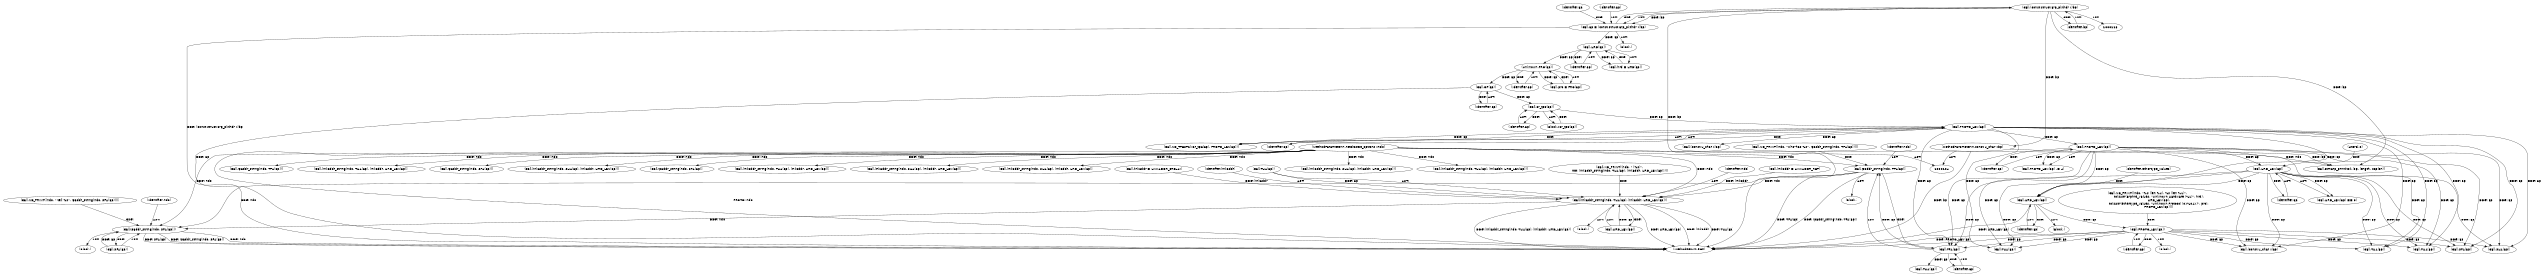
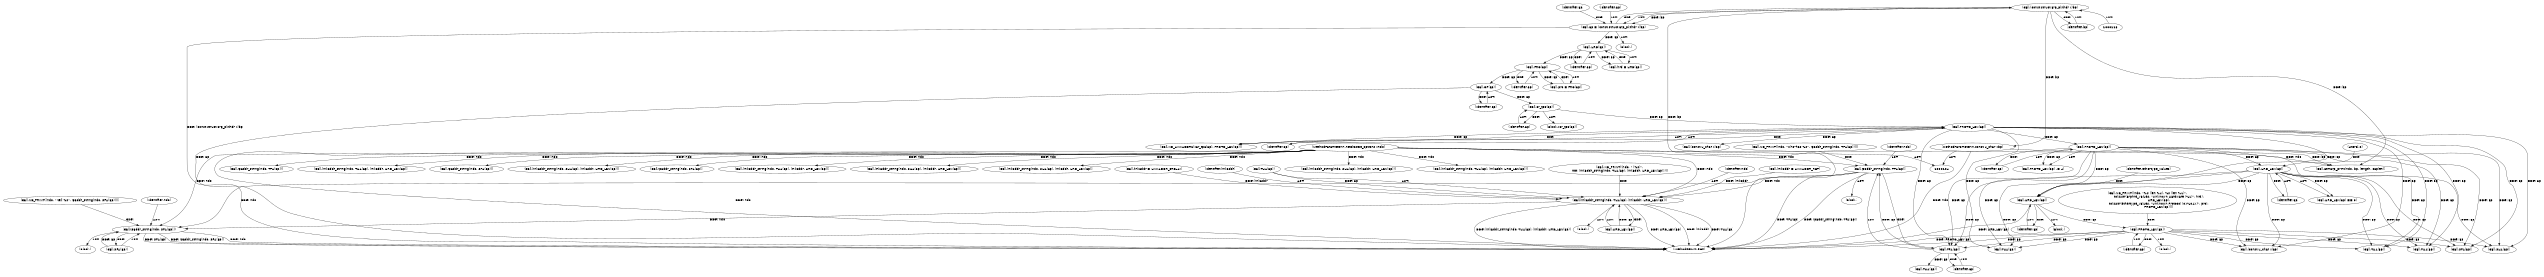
(2085, 16) -> (2097, 14)
(1537, 67) -> (1537, 67)
(1558, 117) -> none
(1201, 147) -> (1201, 147)
(2351, 169) -> (2351, 169)
(743, 200) -> (743, 200)
(1941, 200) -> (1941, 200)
